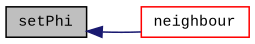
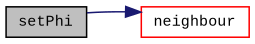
(122, 32) -> (106, 12)
